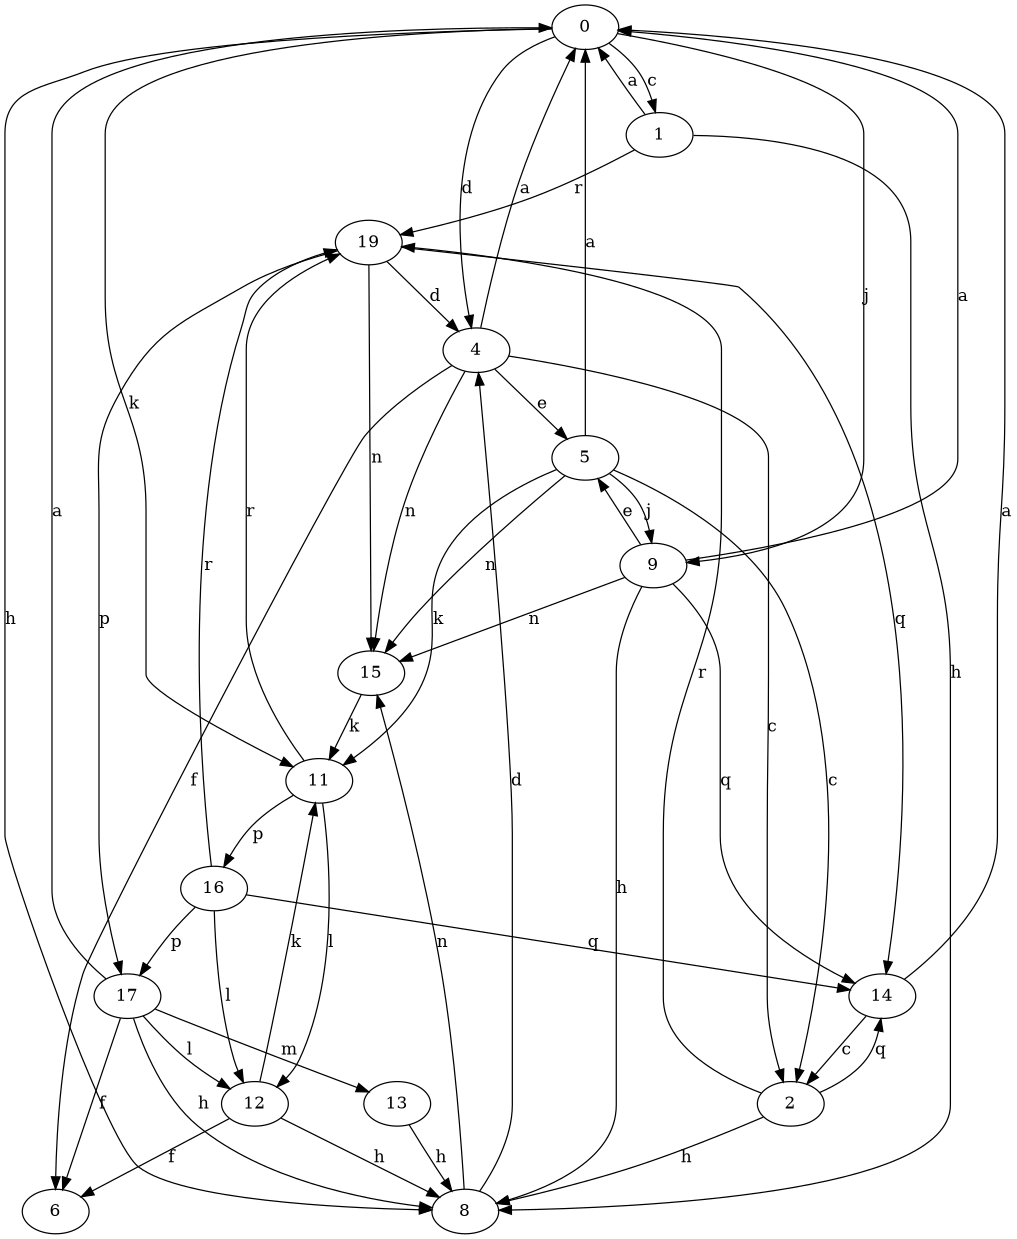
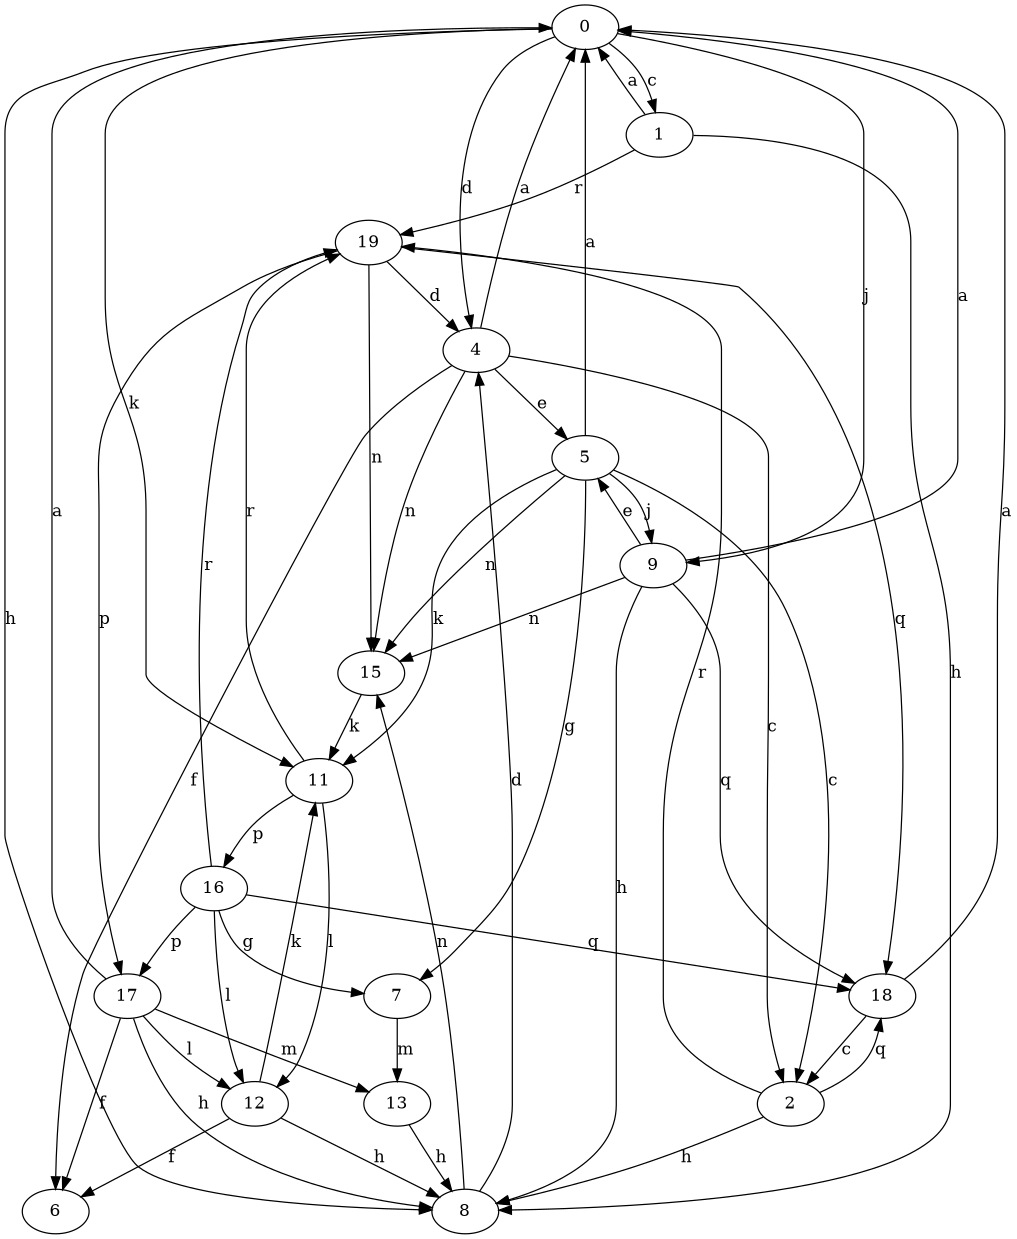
none -> (397, 996)
(882, 996) -> (882, 996)
